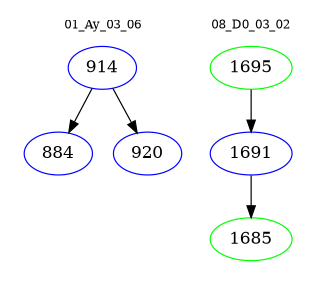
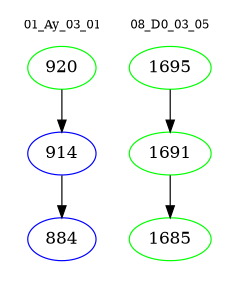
(103, 26) -> (62, 26)
(251, 26) -> (170, 26)
(122, 105) -> (62, 105)
(148, 154) -> (62, 68)
(251, 154) -> (170, 154)
